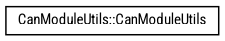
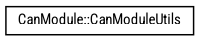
(112, 21) -> (100, 21)
